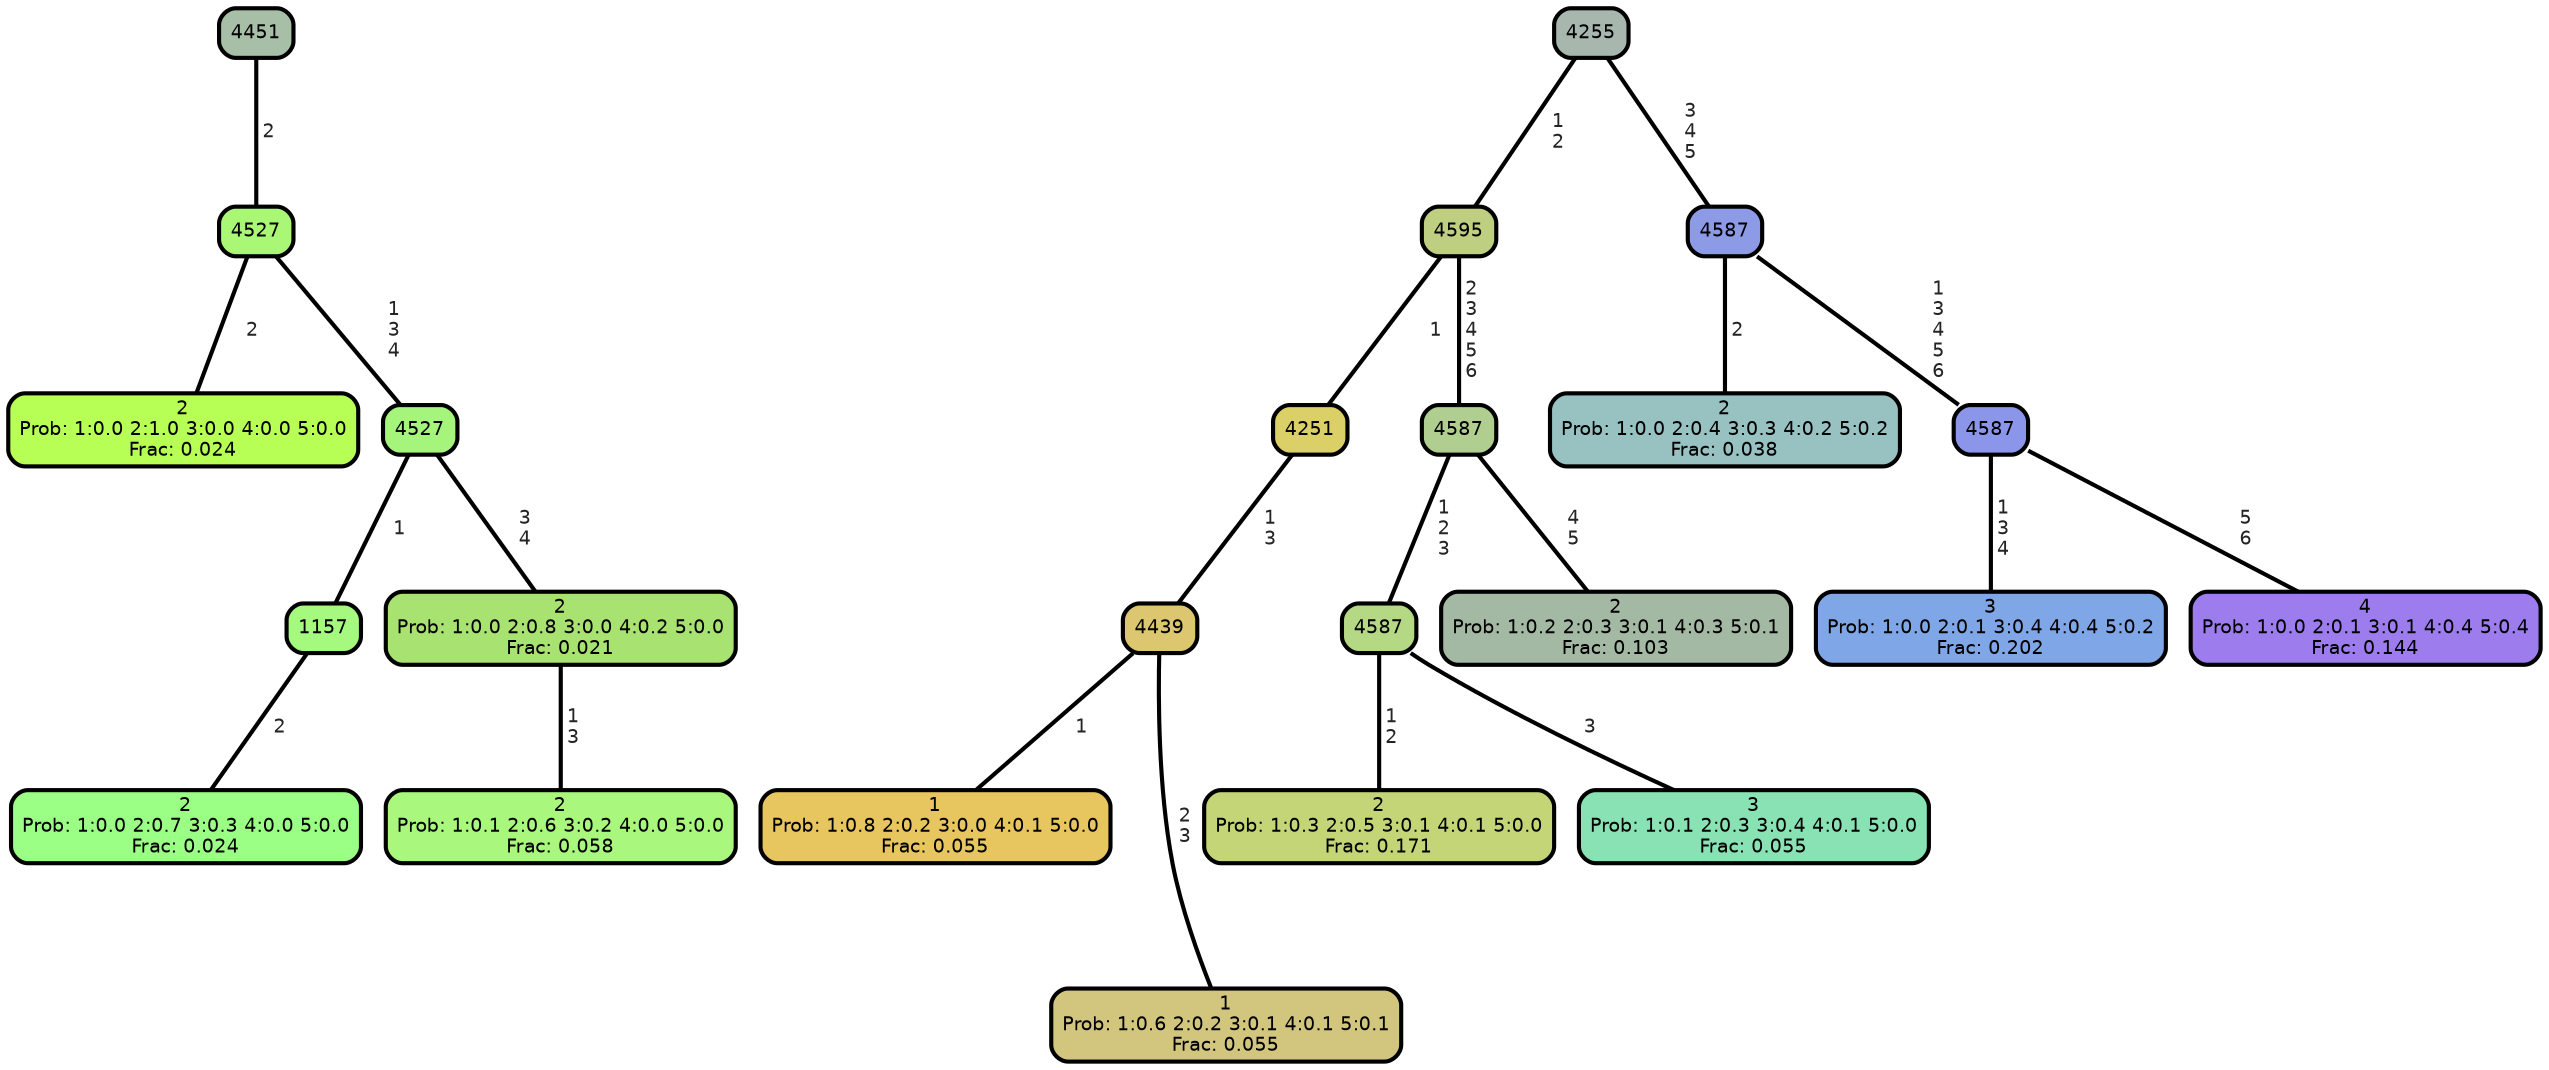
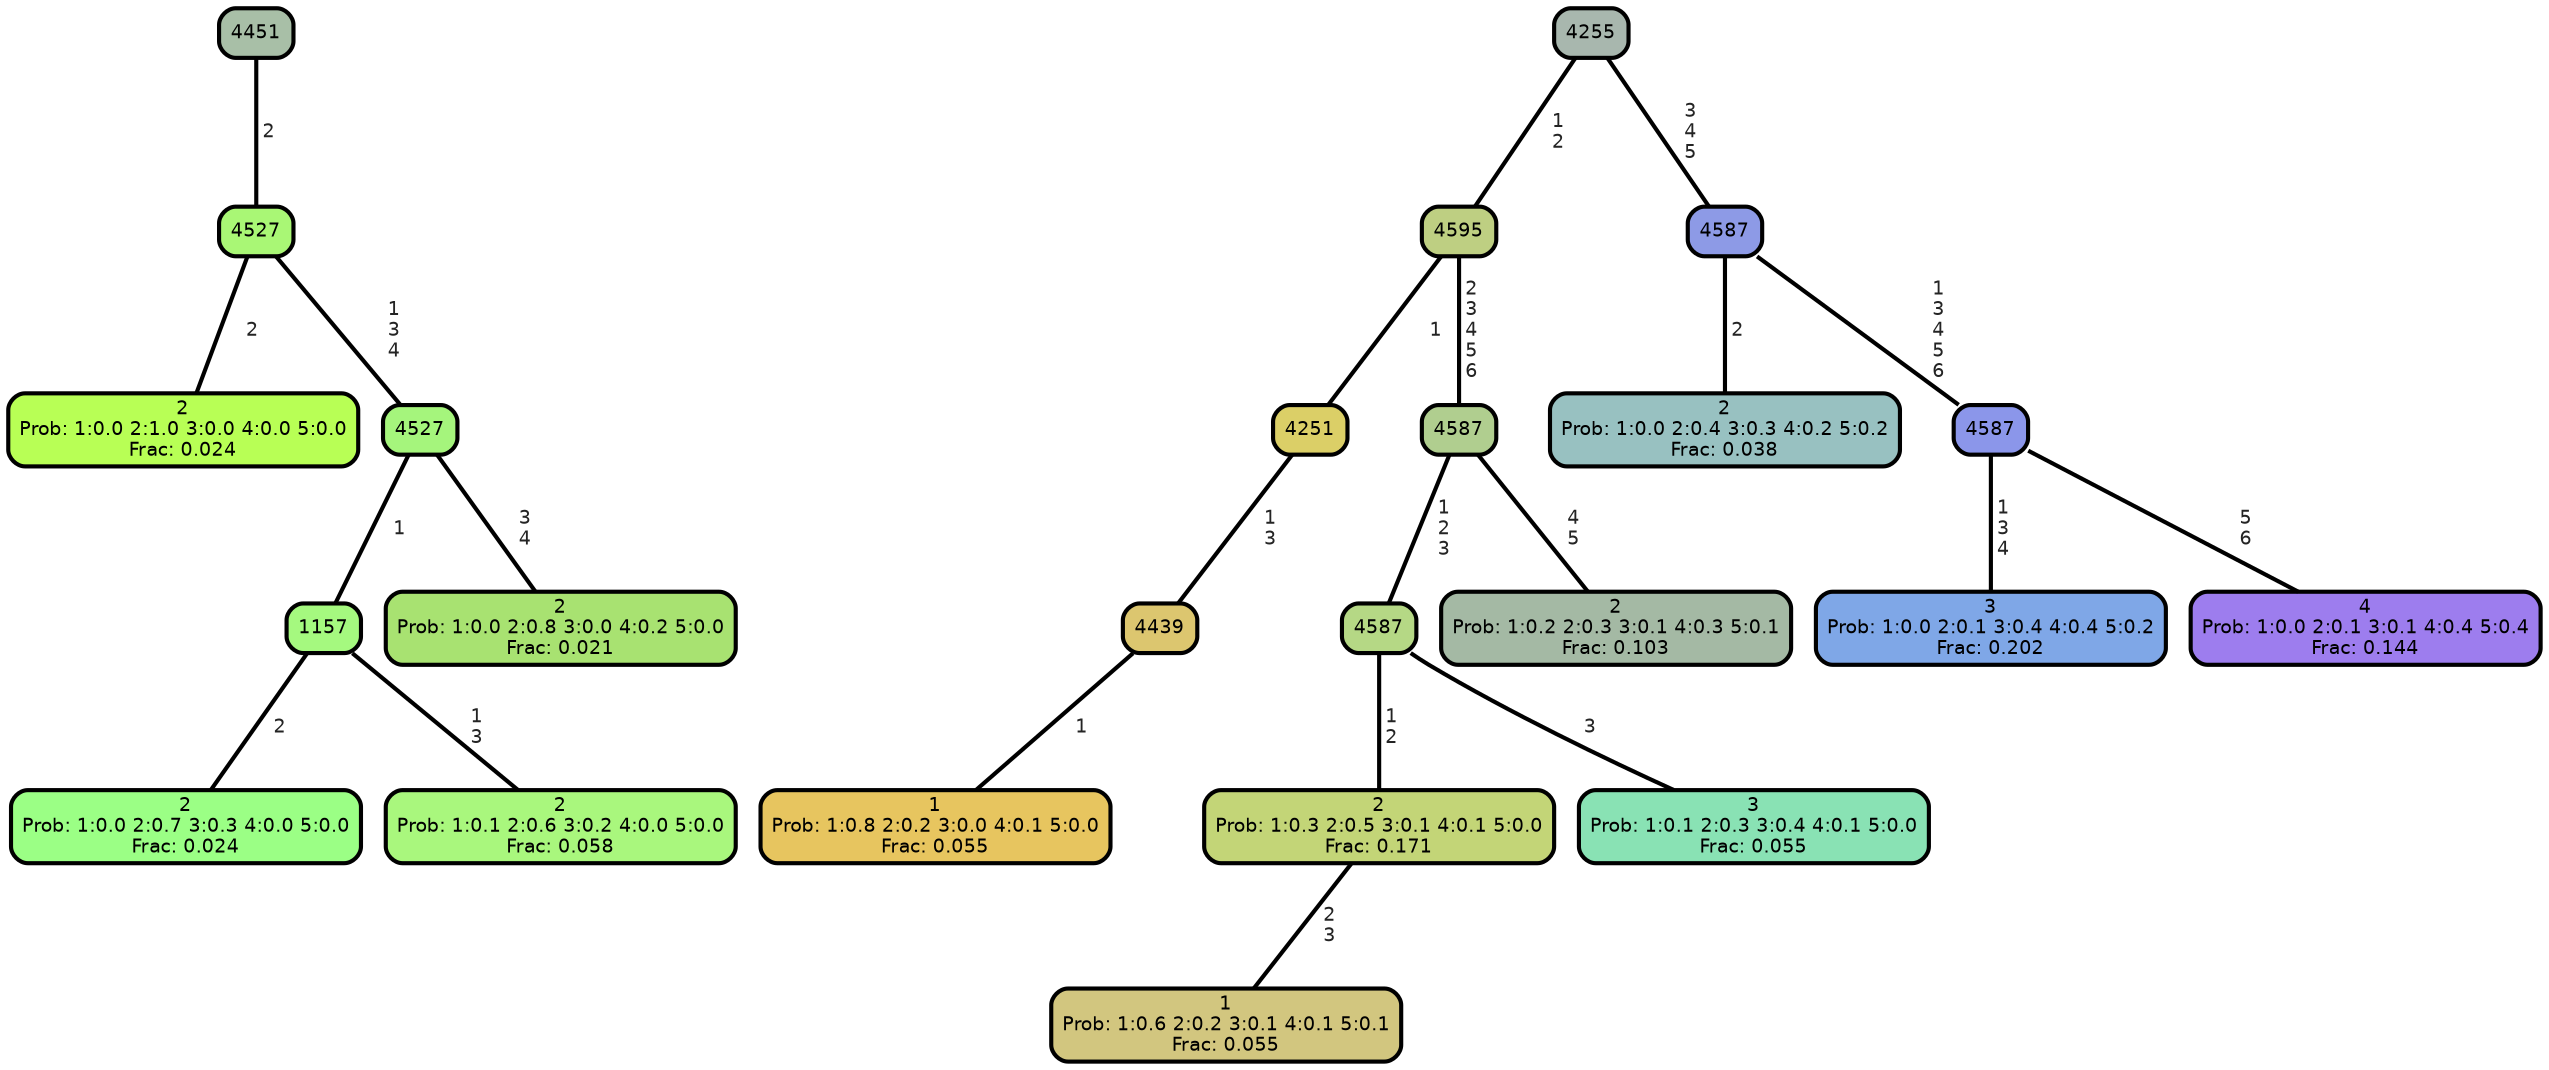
(561, 728) -> (435, 722)
(1166, 824) -> (1303, 926)
